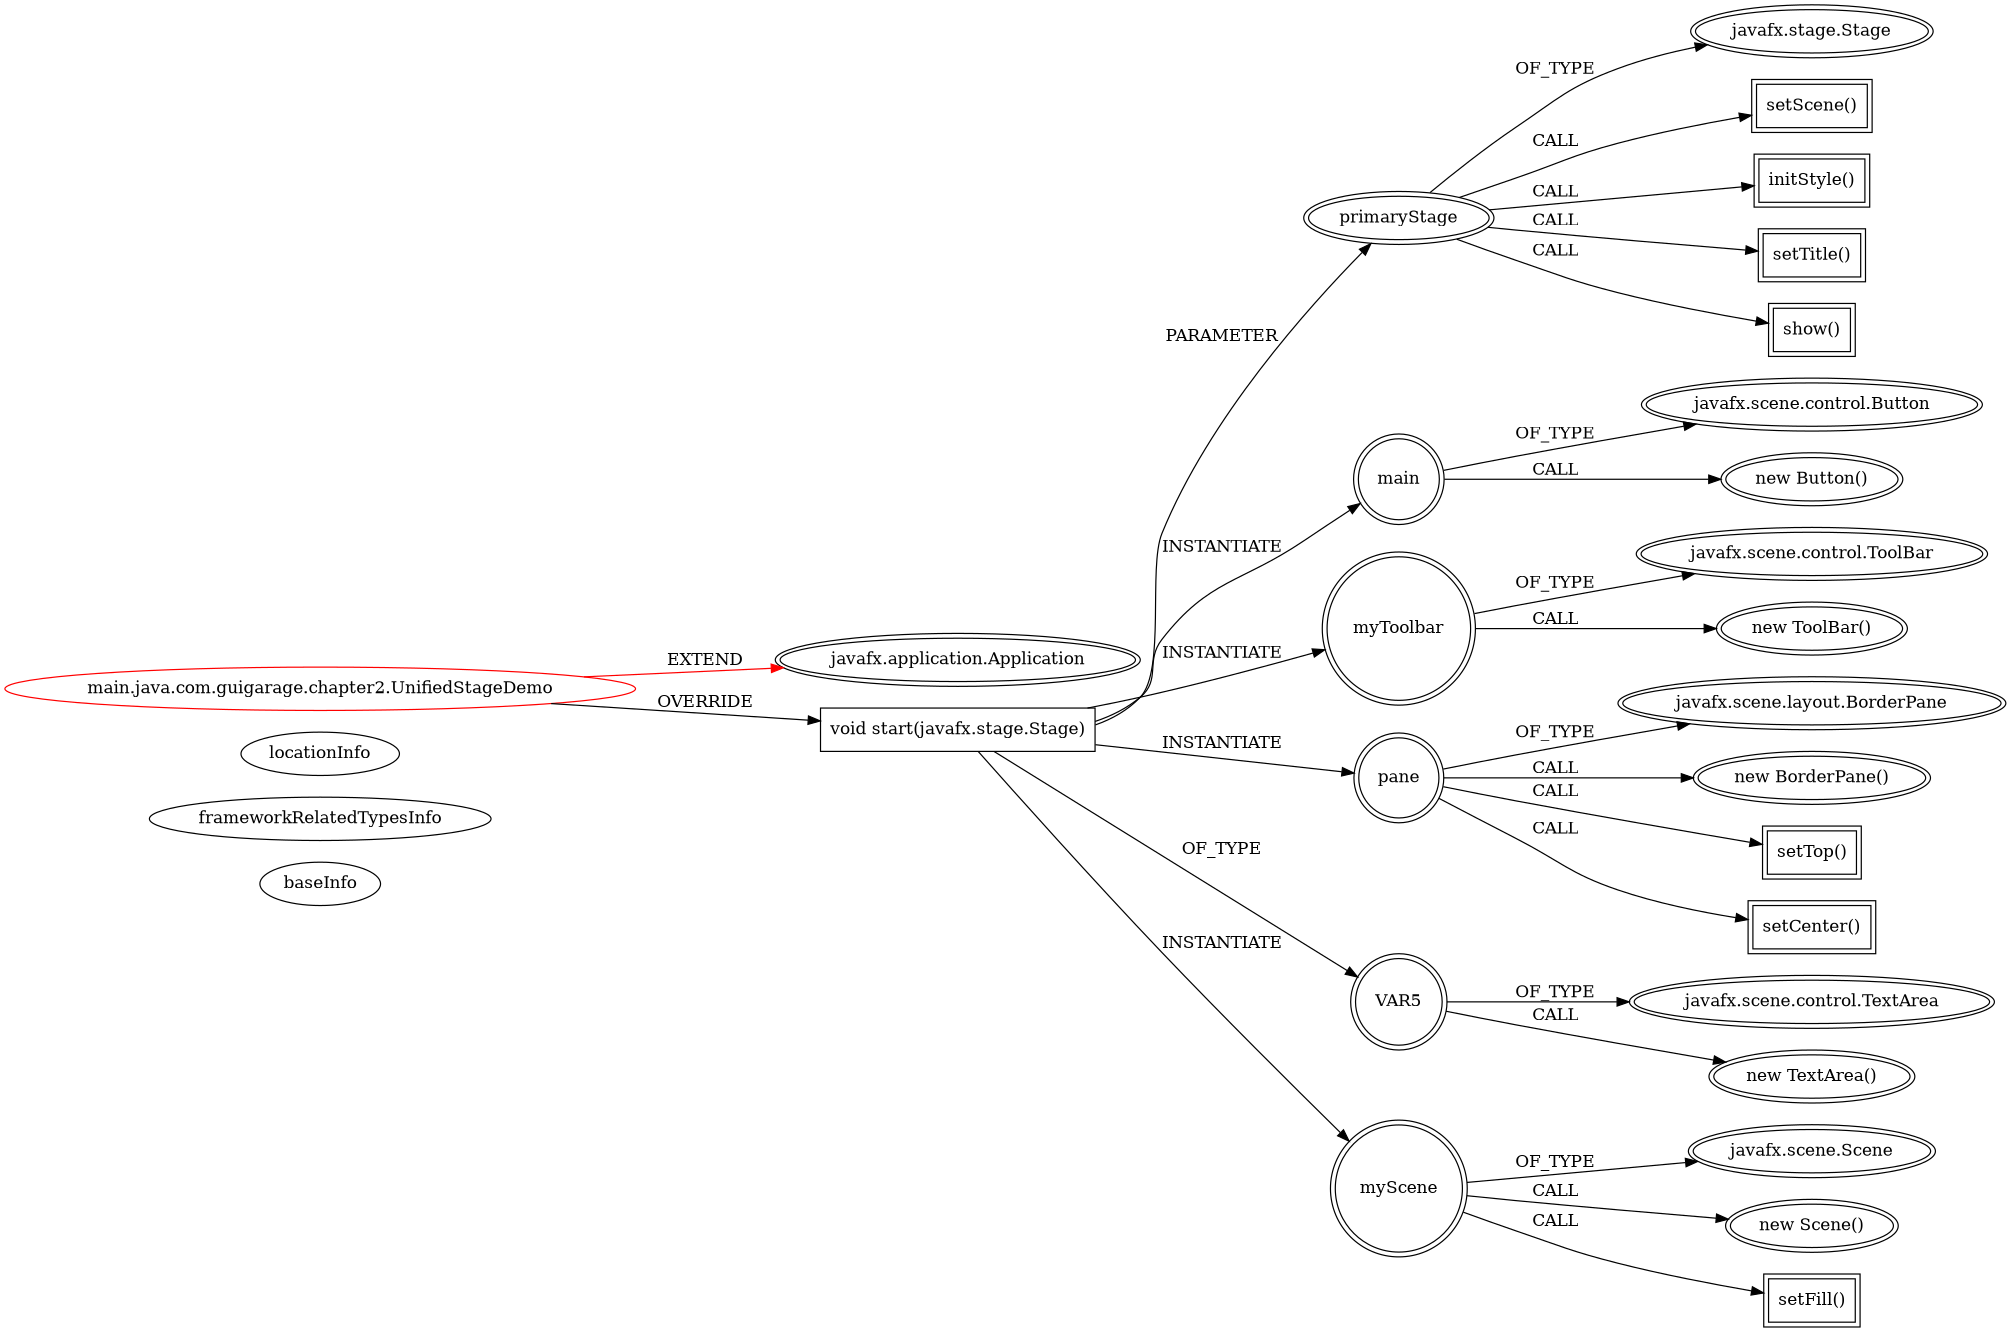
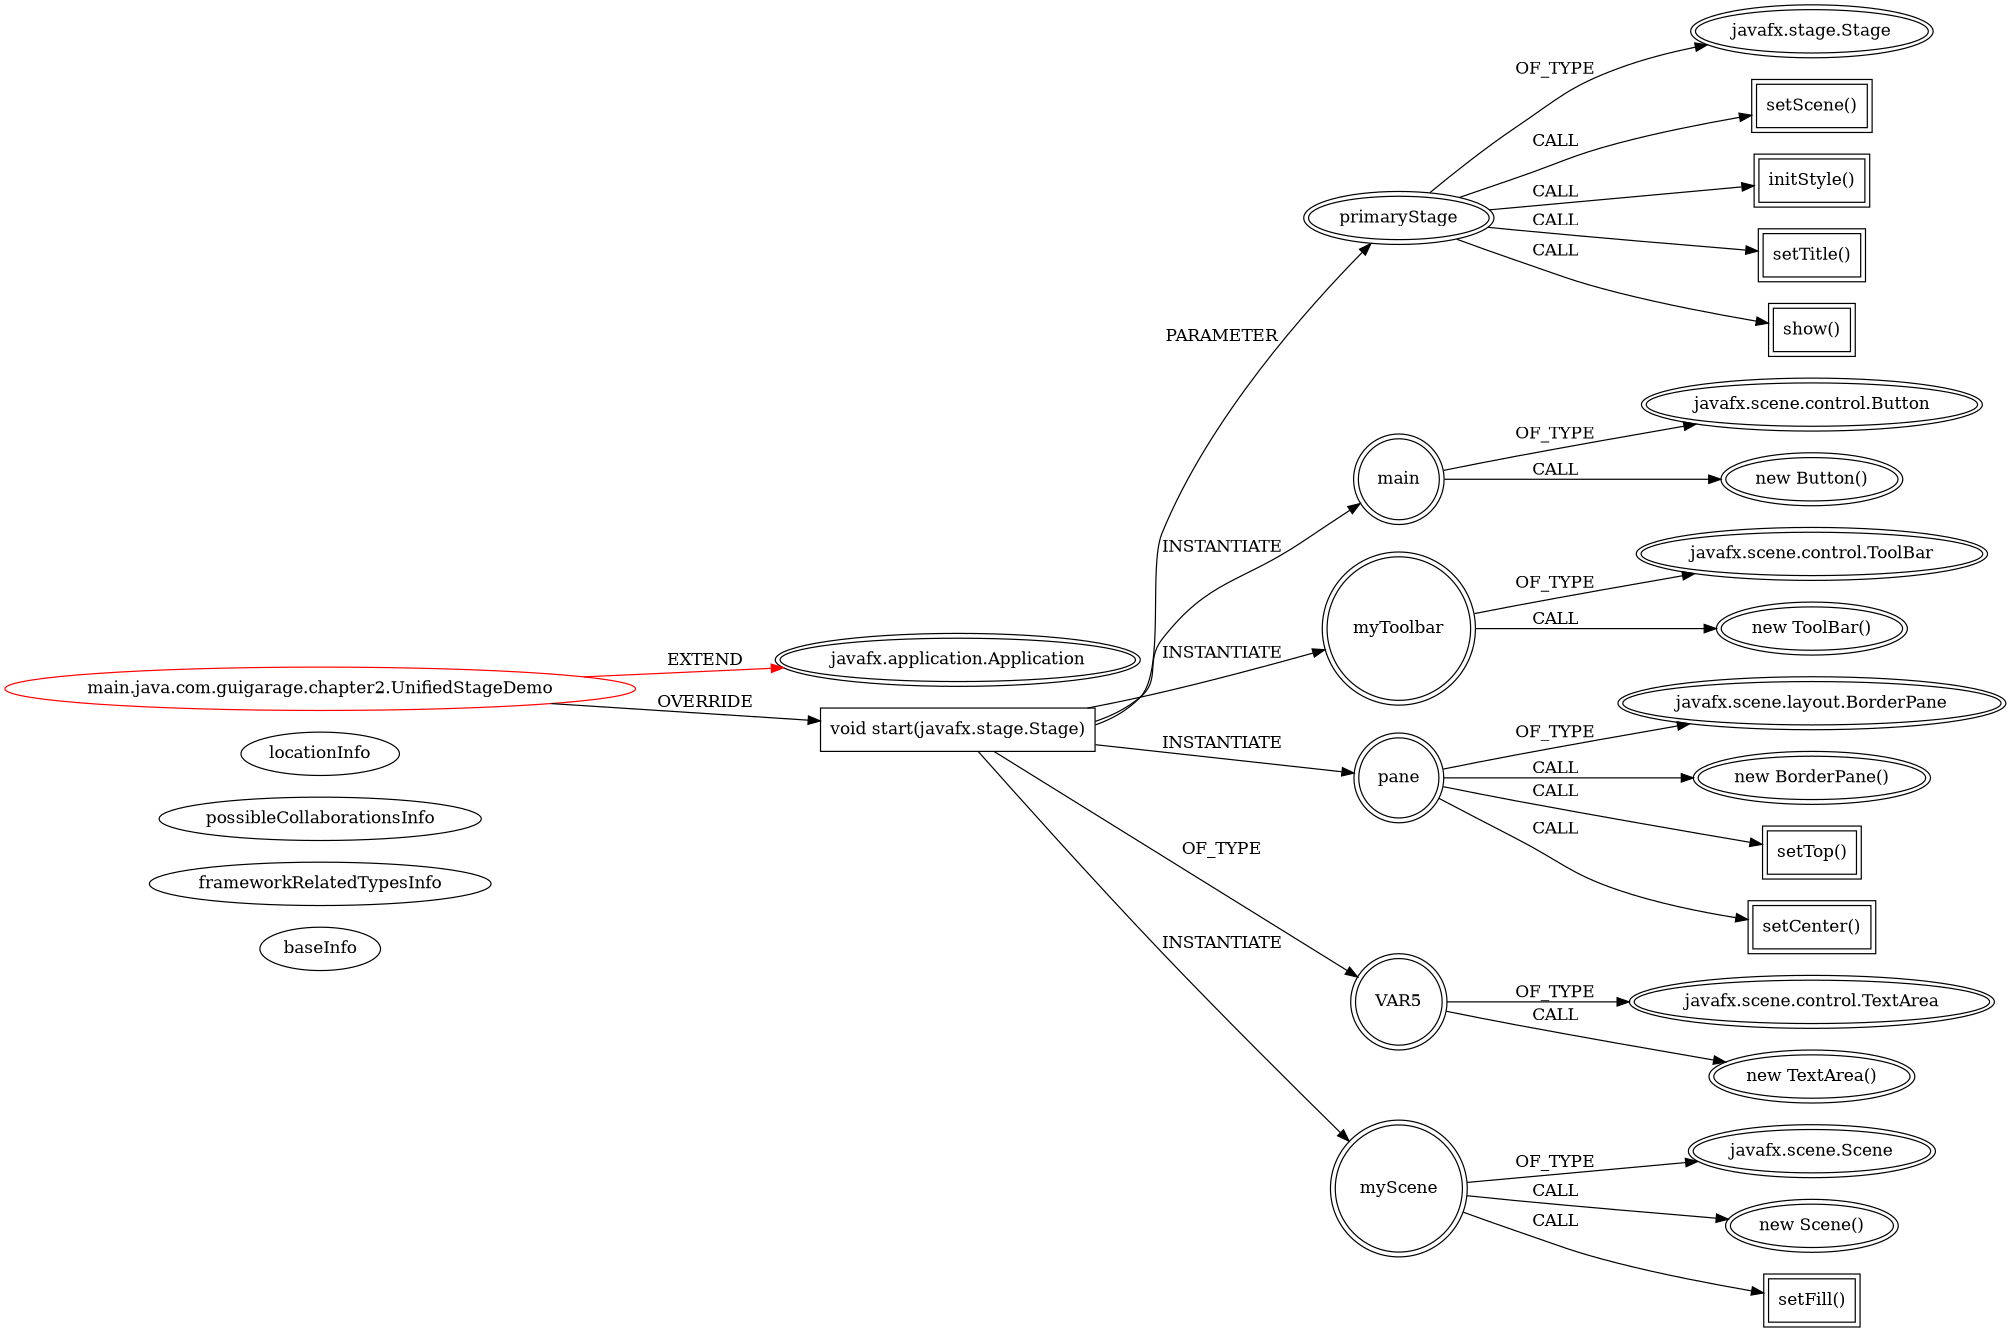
none -> (320, 819)
